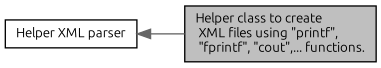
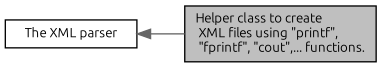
(71, 34) -> (71, 34)
